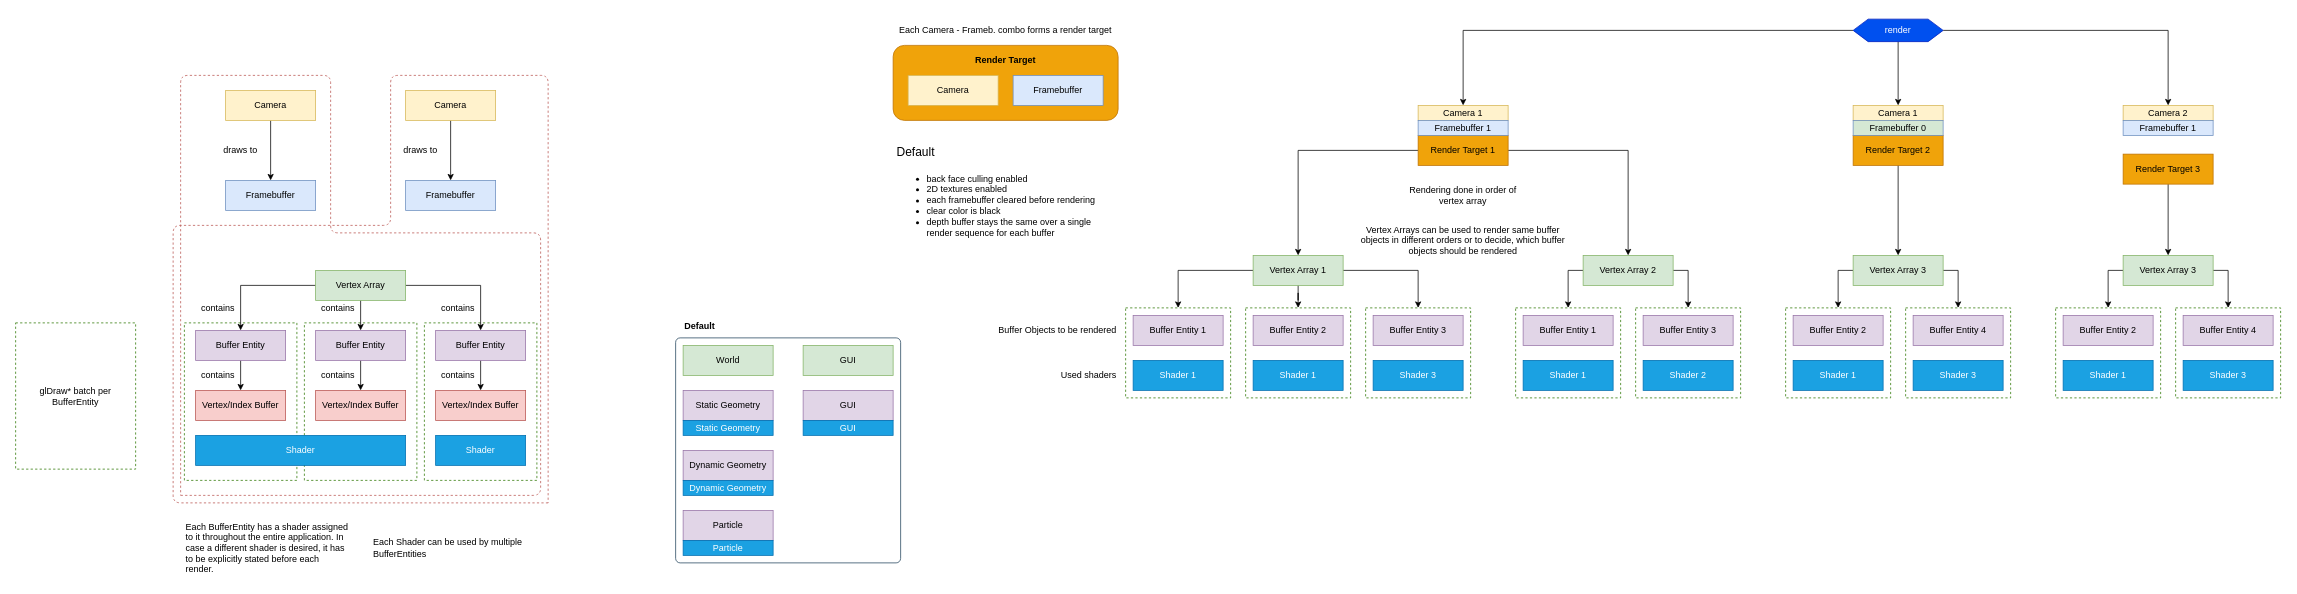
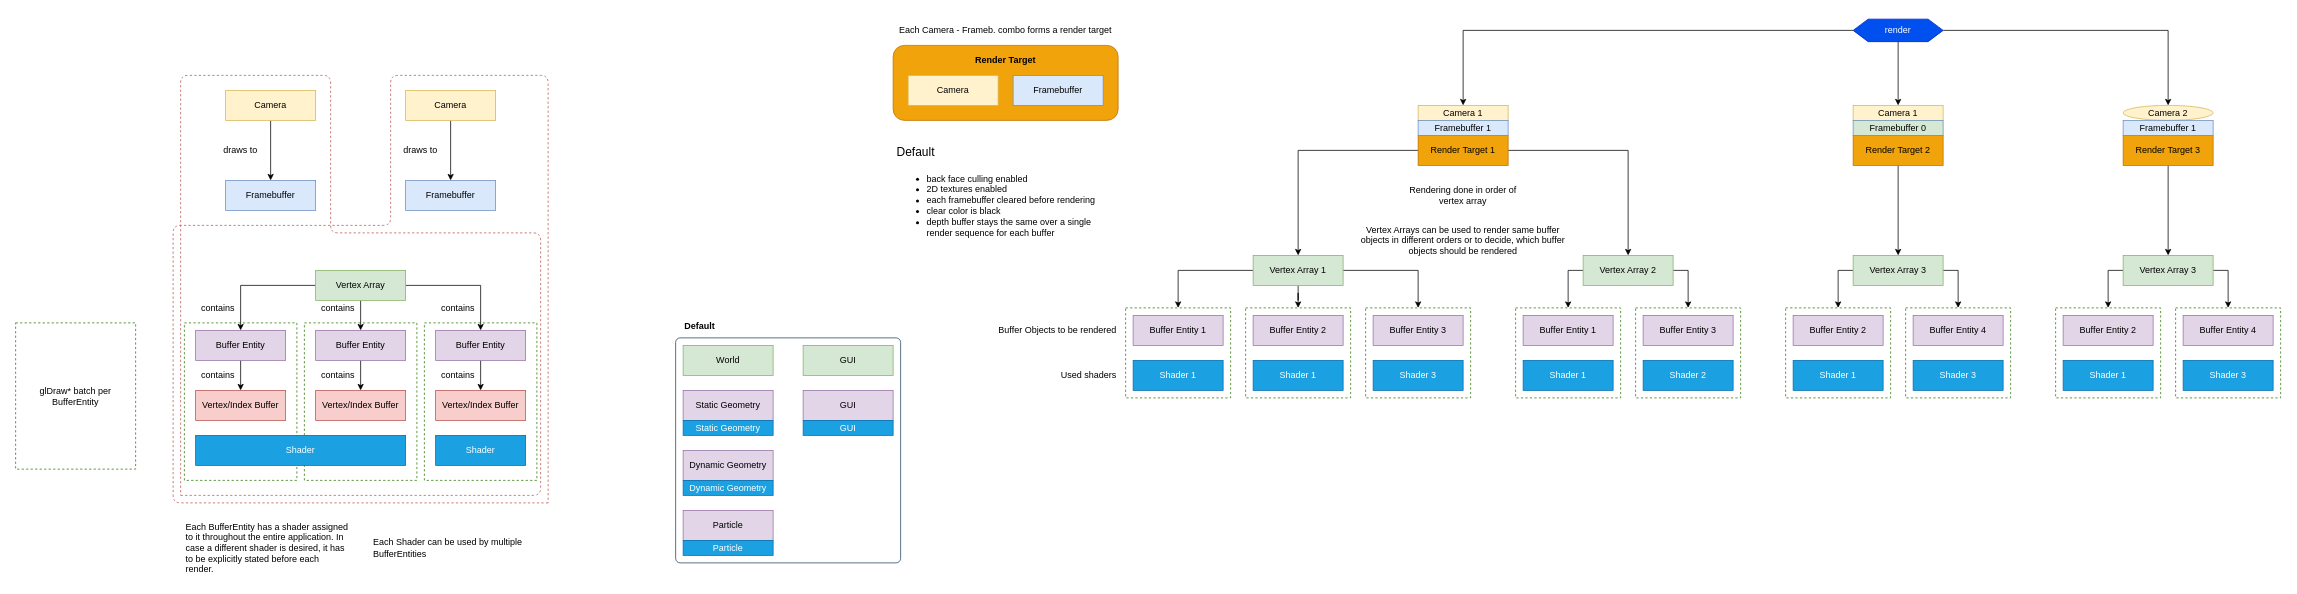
(2168, 113) -> (2168, 113)
(2168, 169) -> (2168, 150)
